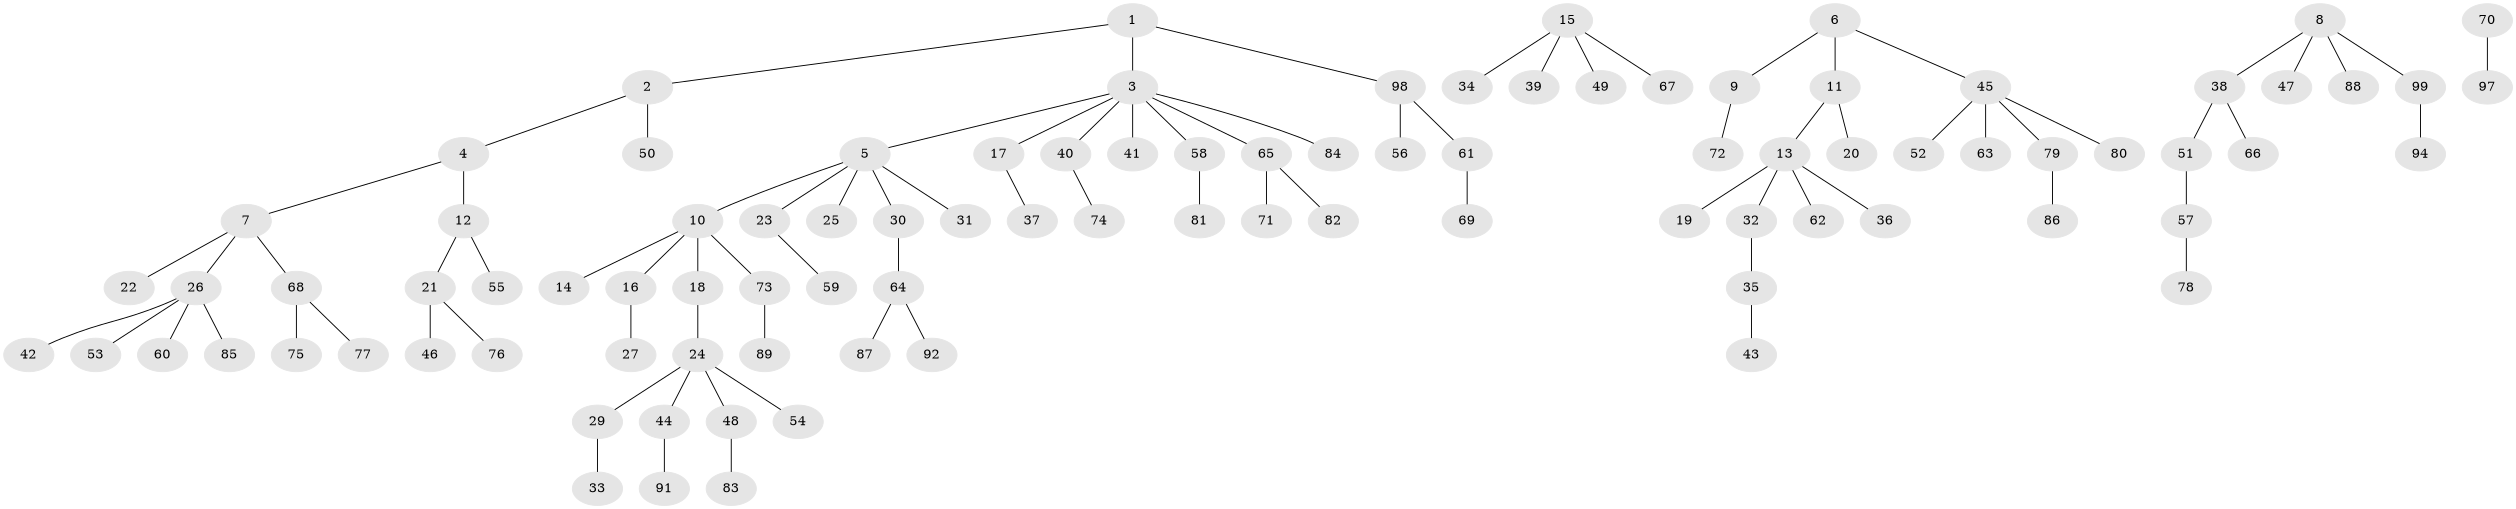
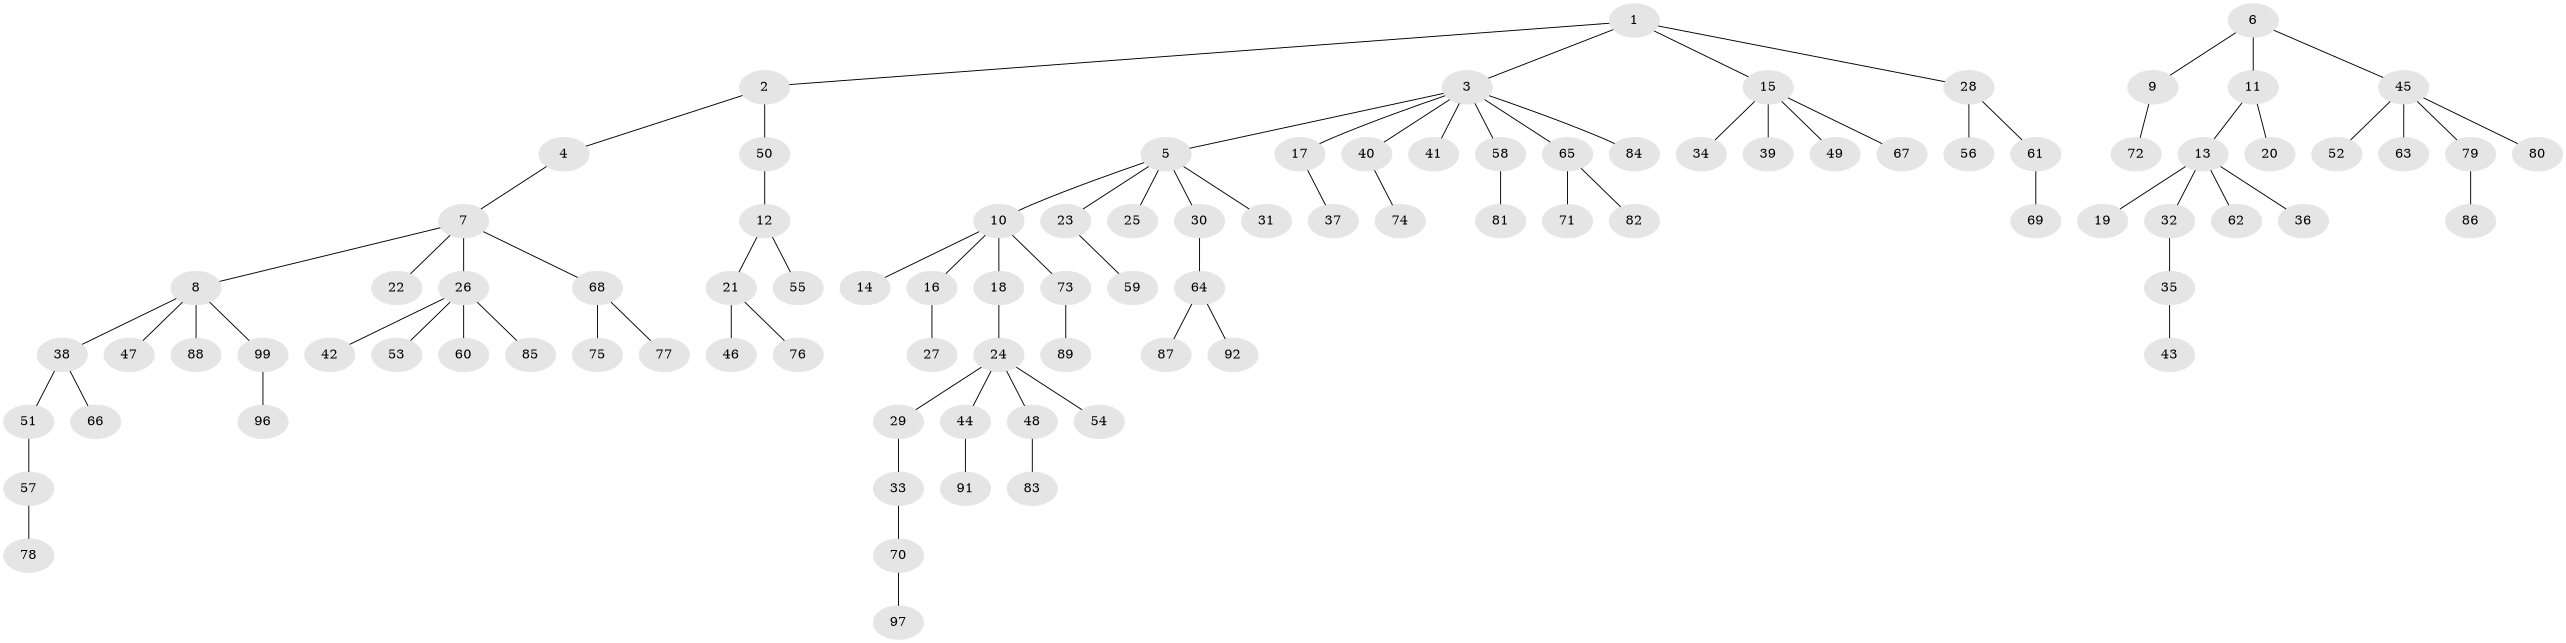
none -> (1701, 54)
(1400, 87) -> (1969, 87)
(2420, 154) -> (263, 422)
(464, 188) -> (765, 188)
none -> (330, 255)
none -> (899, 522)
